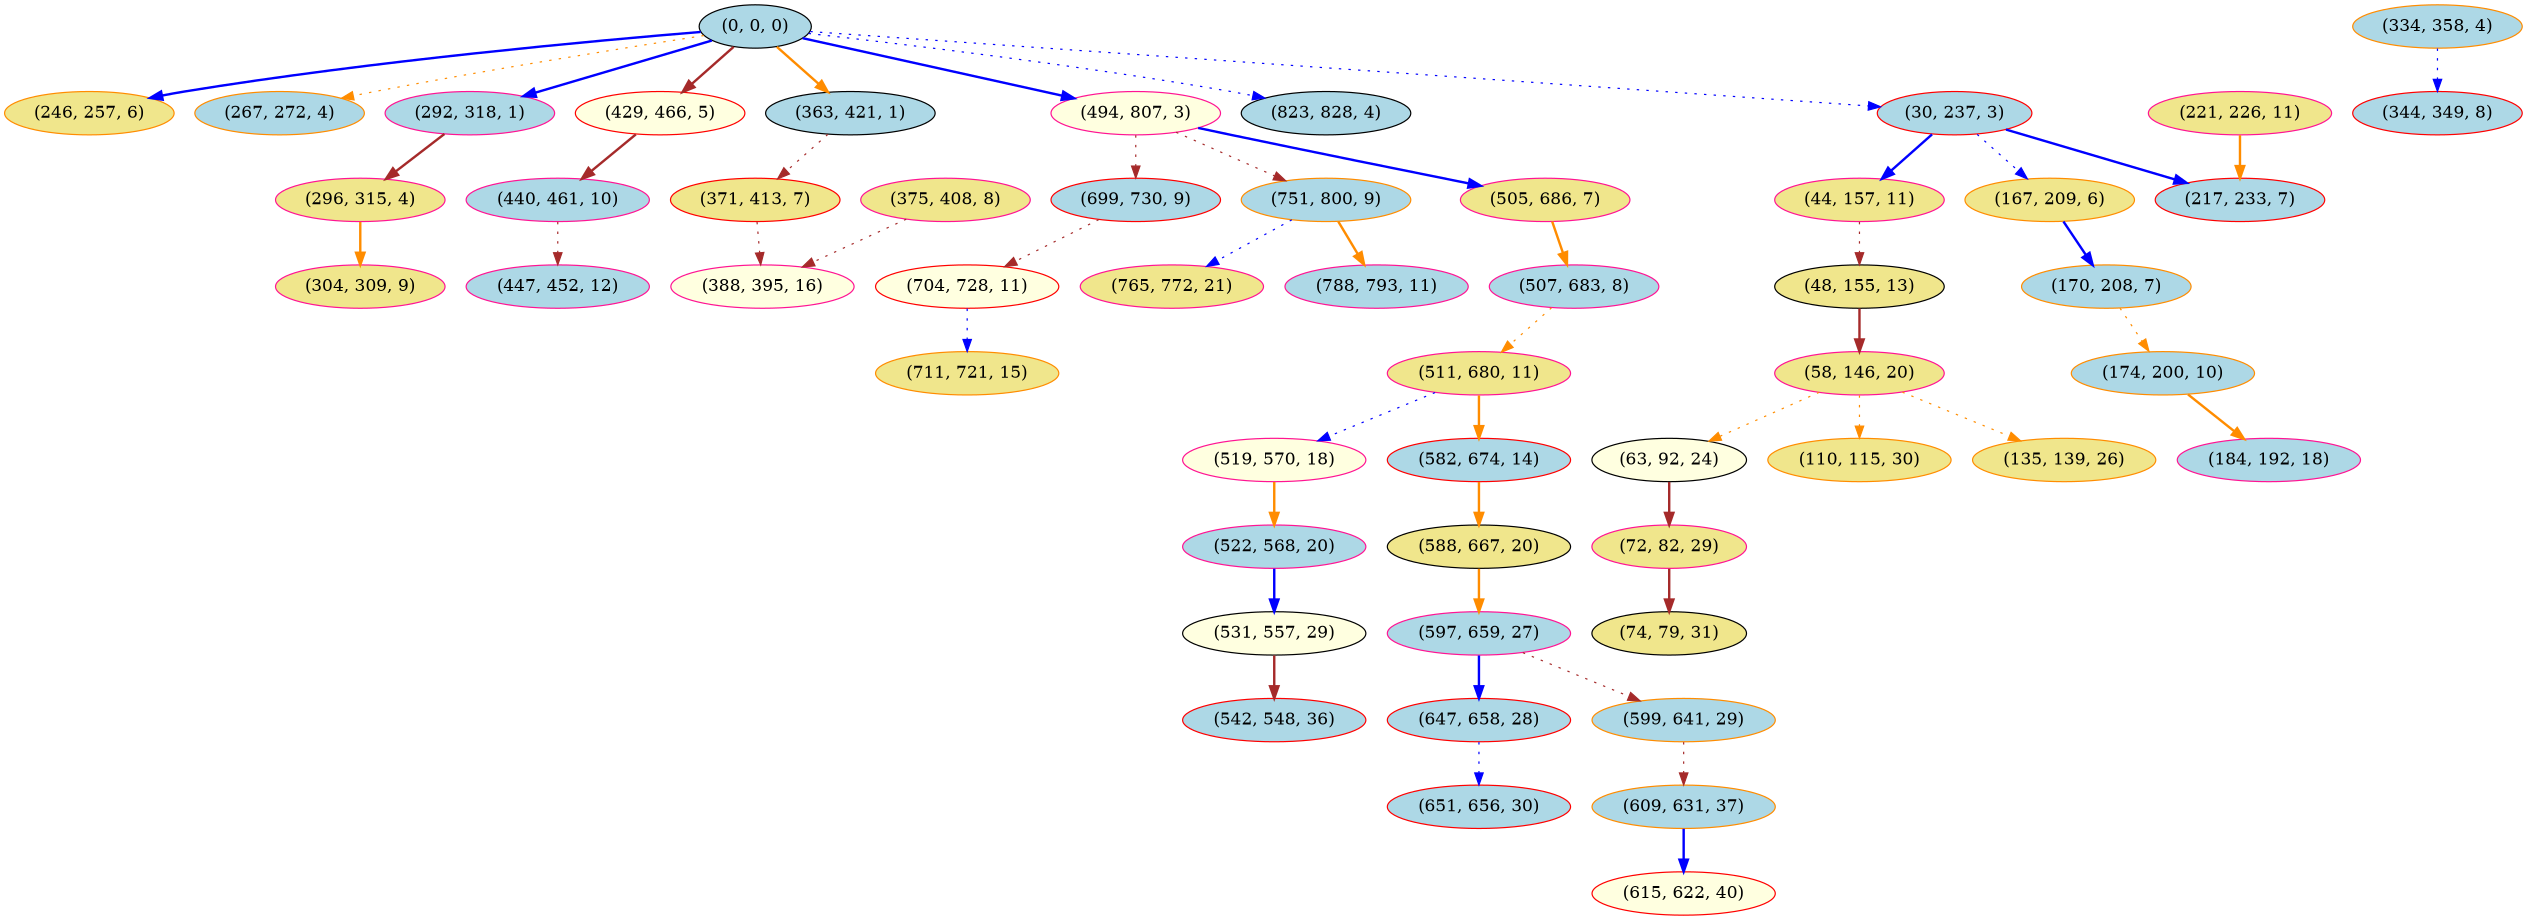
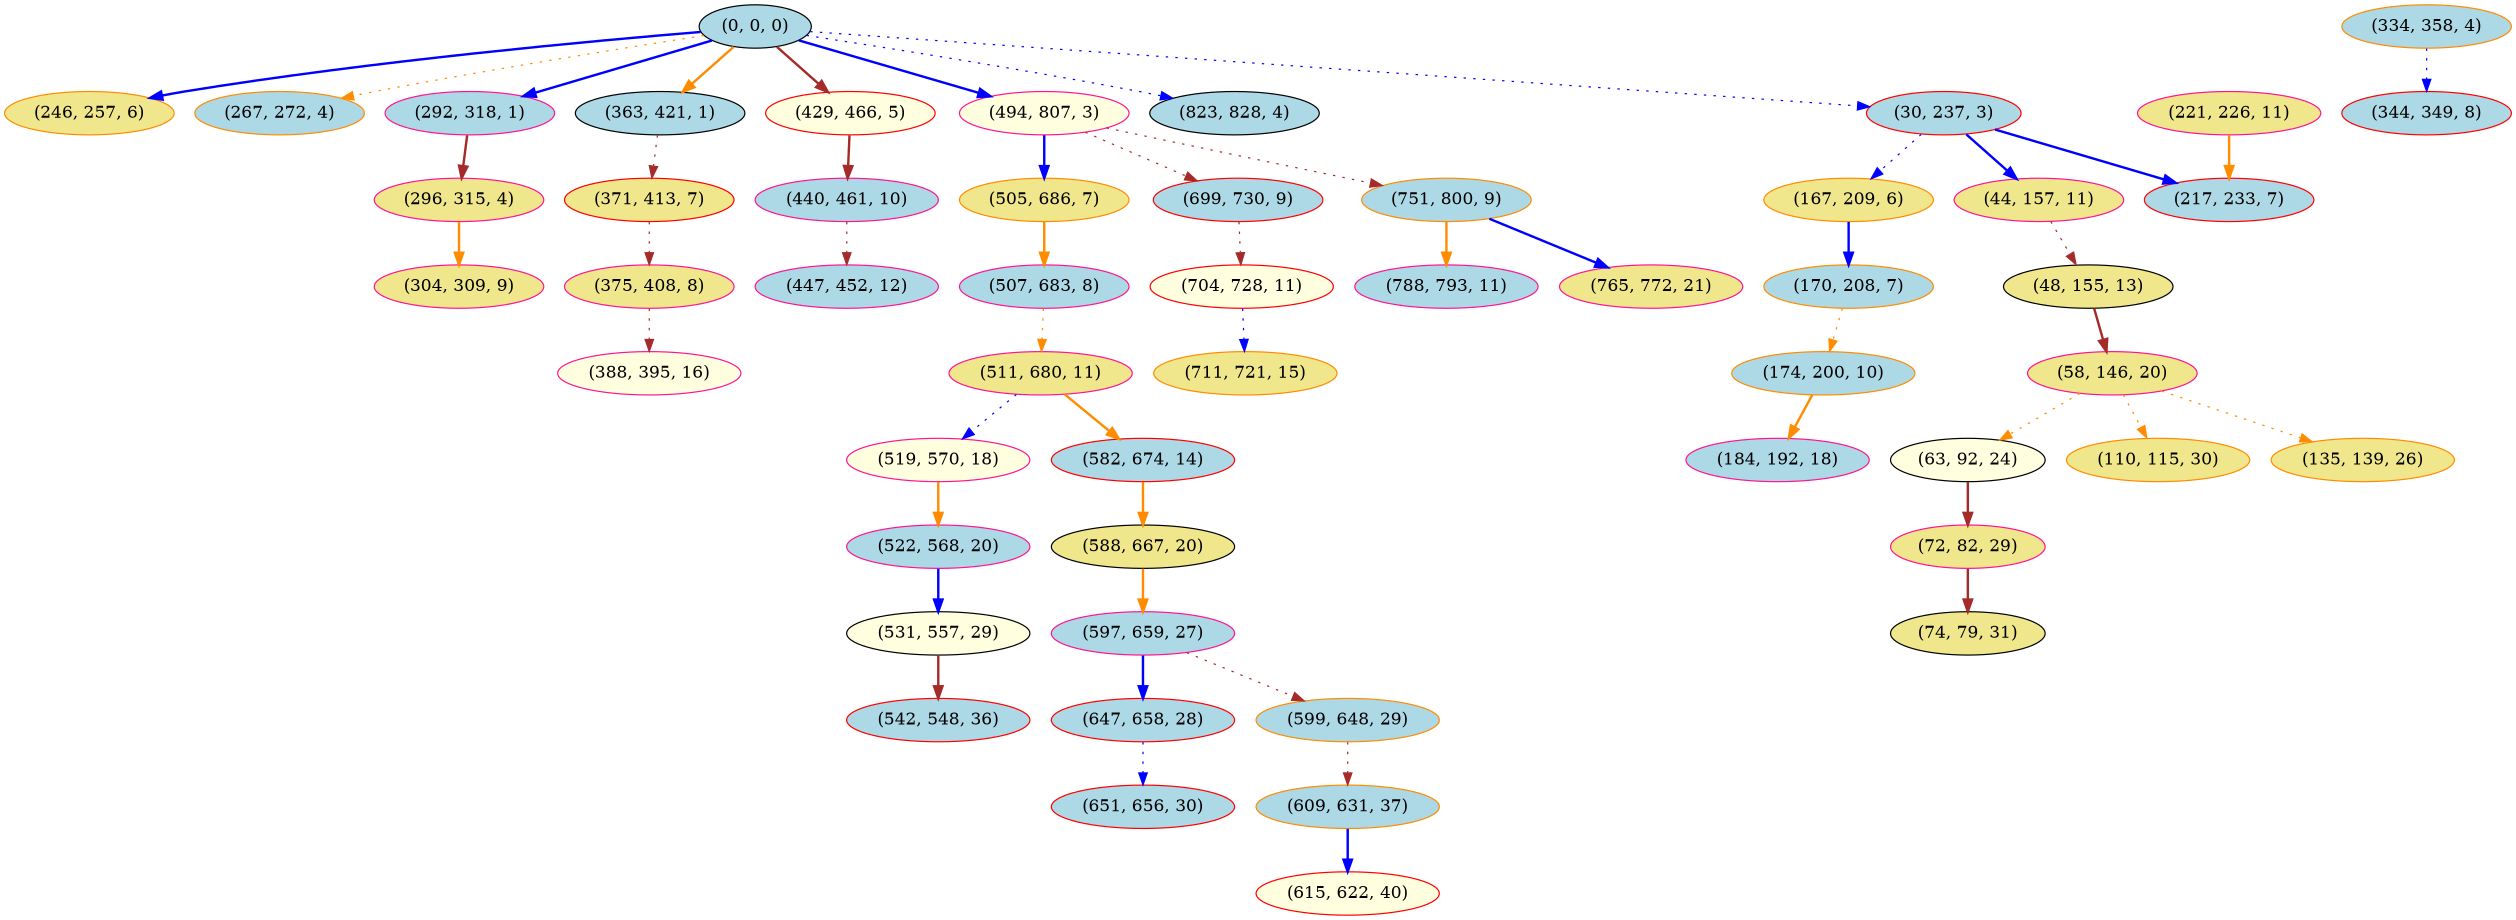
(1545, 200) -> (1044, 200)
(758, 237) -> (649, 237)
(1254, 240) -> (1543, 241)
(1684, 720) -> (1348, 720)
